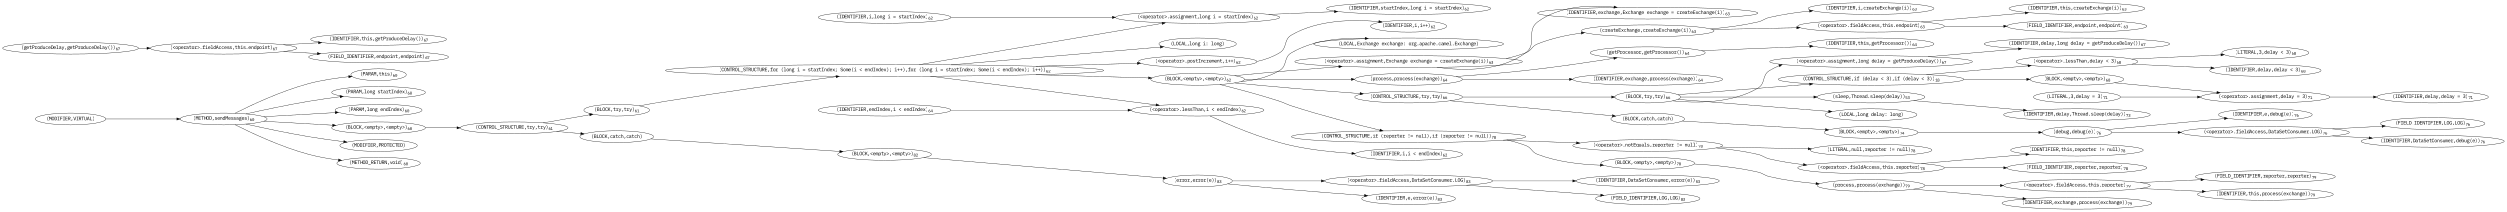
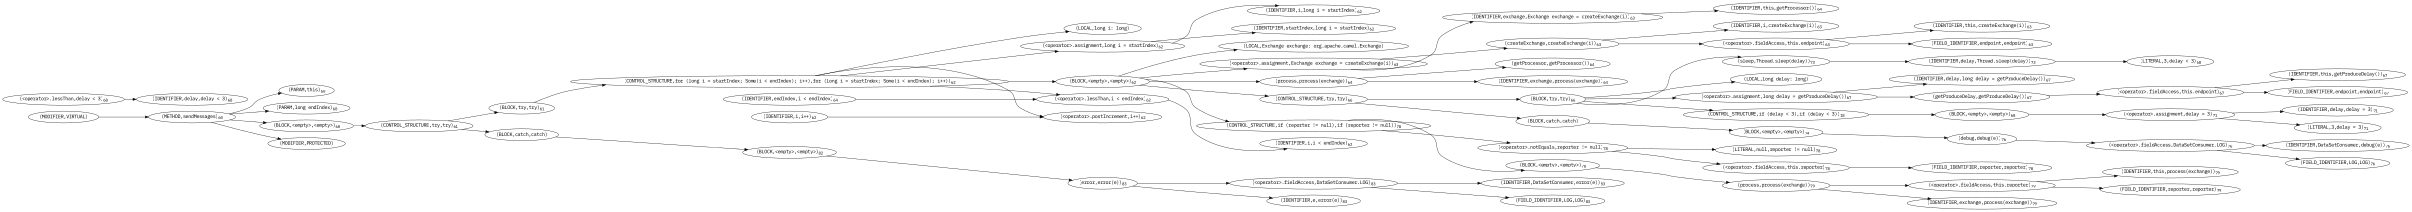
(1032, 17) -> (1217, 11)
(1311, 27) -> (934, 117)
(1756, 48) -> (1678, 12)
(2176, 57) -> (2089, 62)
(1977, 70) -> none
(379, 92) -> none
none -> (1894, 97)
(1908, 97) -> (1813, 61)
(2159, 97) -> (2258, 122)
(2265, 115) -> none
(2077, 150) -> none
(379, 163) -> none
